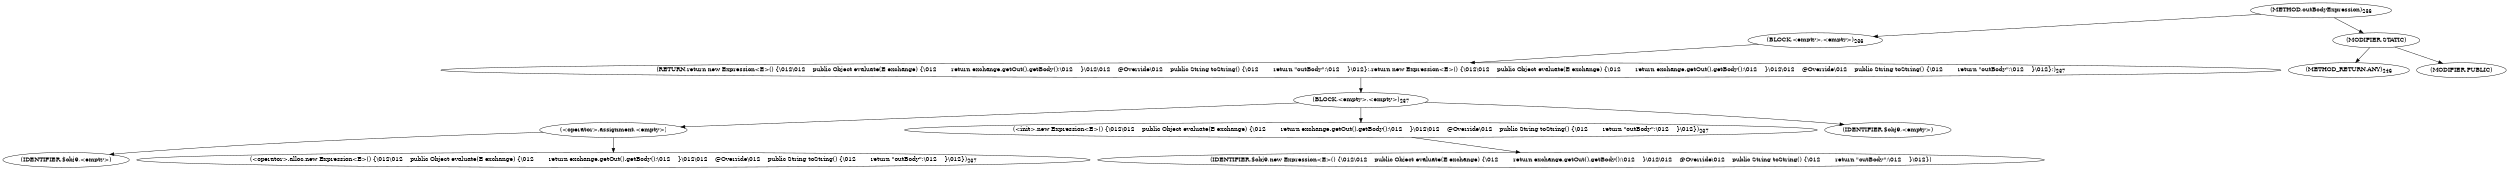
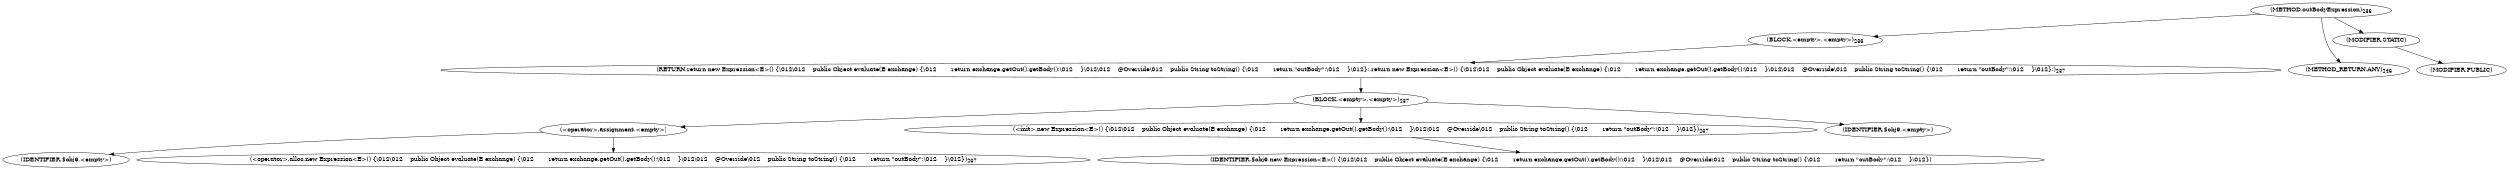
(2364, 54) -> (2326, 40)
